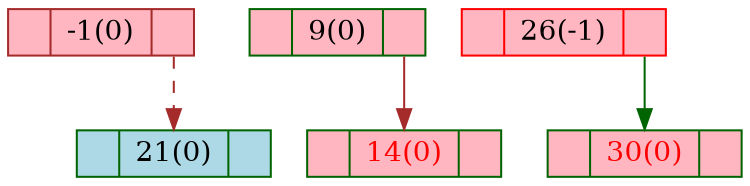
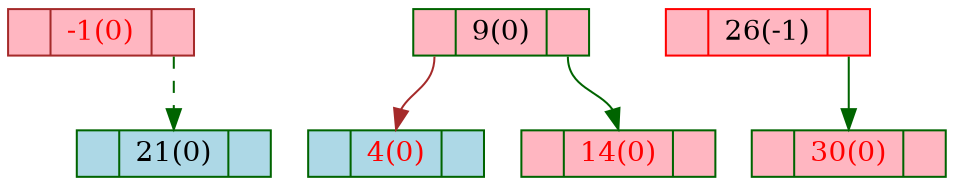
(101, 32) -> (101, 32)
(174, 83) -> (174, 83)
(404, 83) -> (585, 87)
none -> (396, 154)
